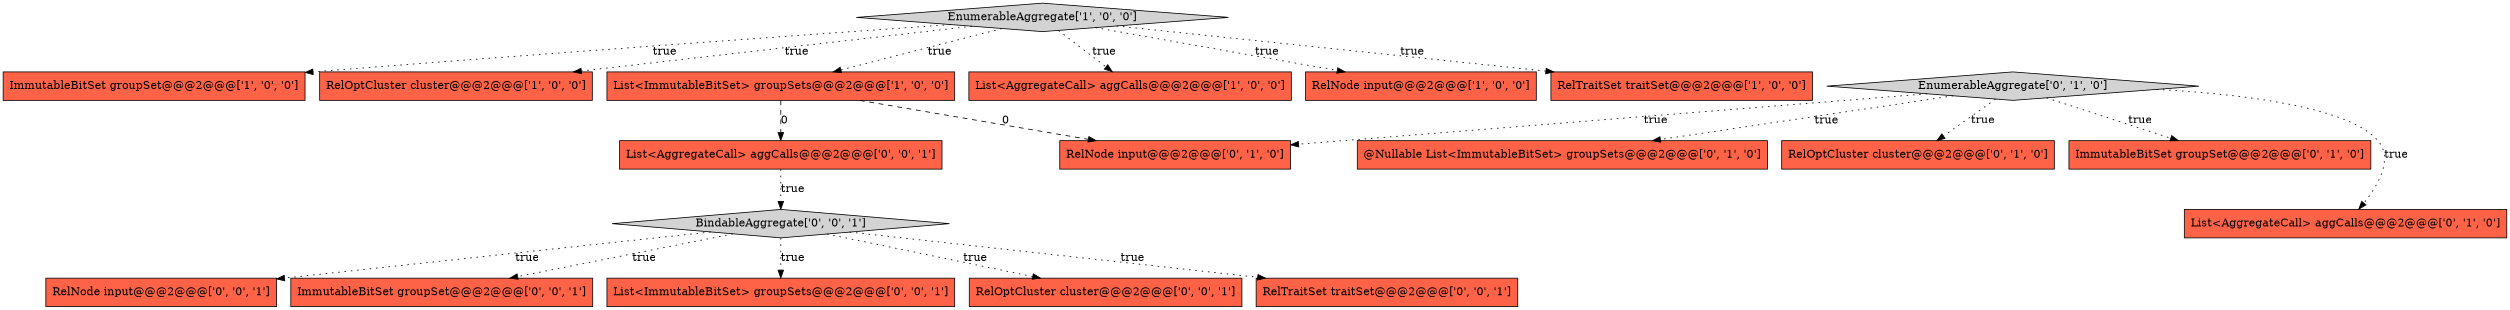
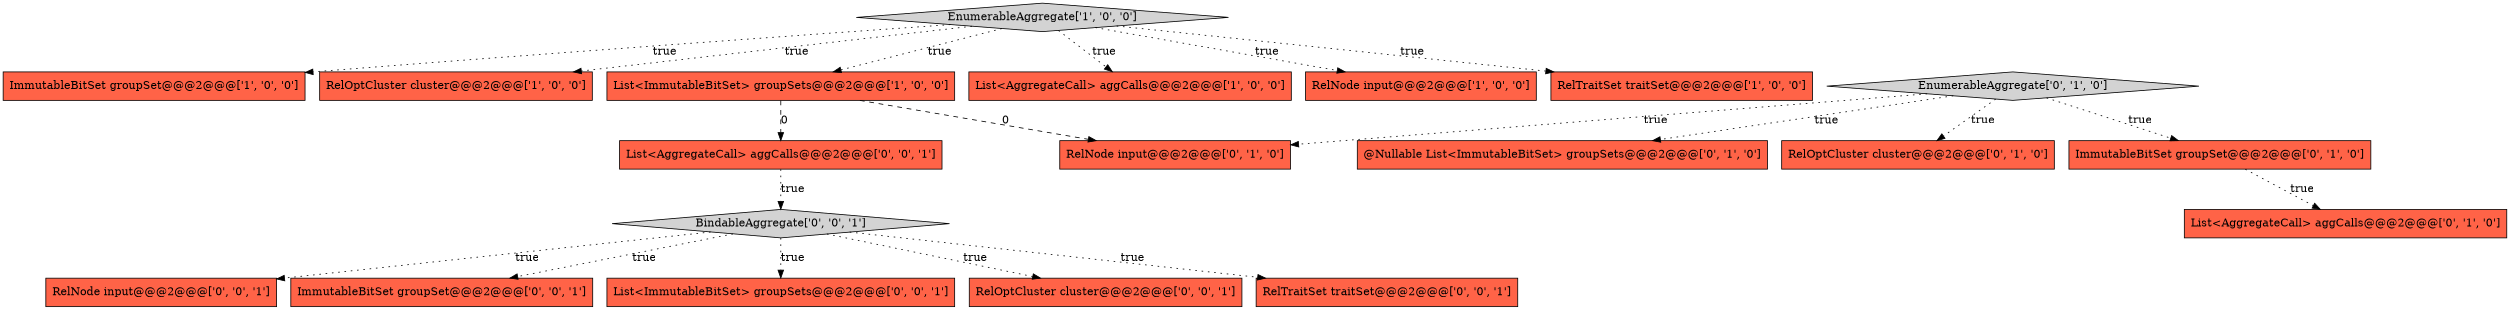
(2305, 108) -> (2279, 187)
